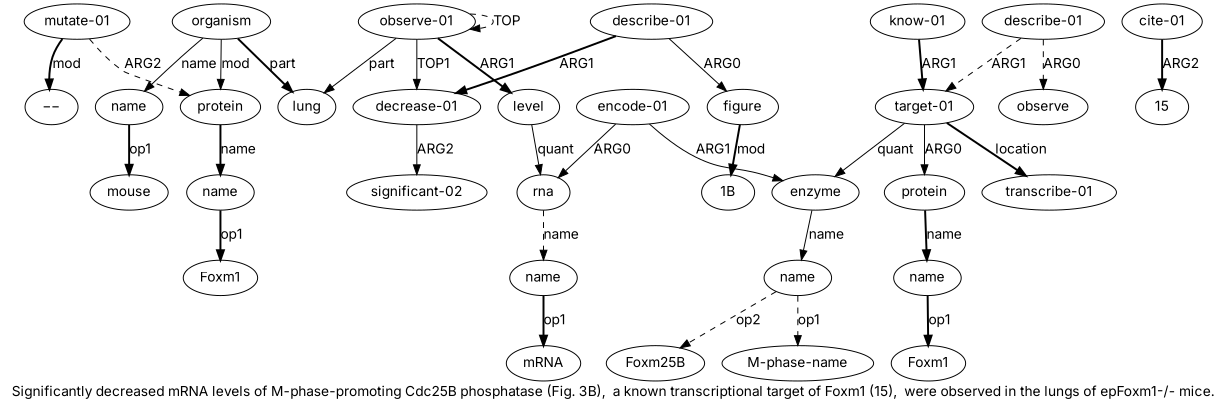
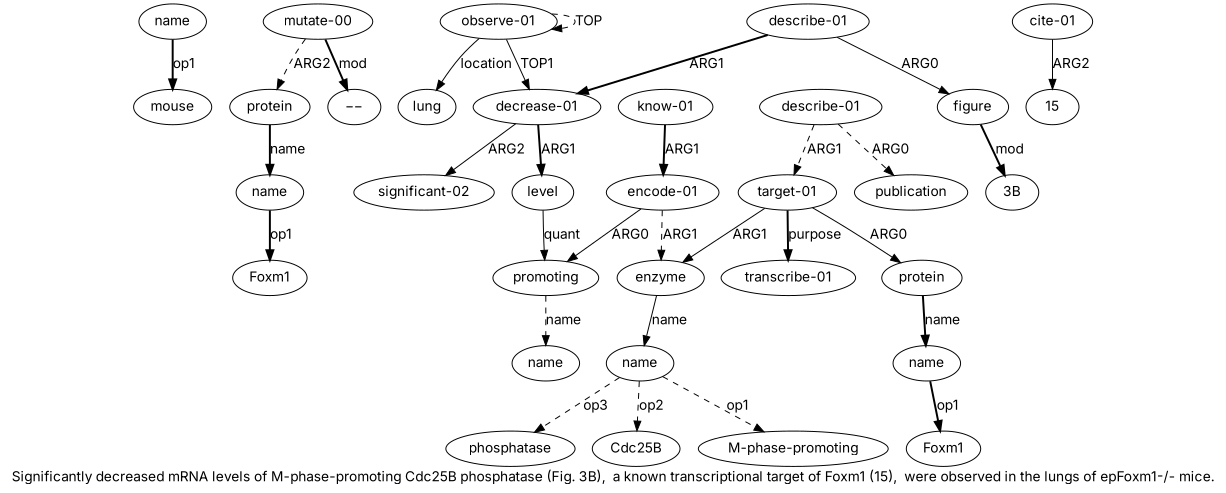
(77, 22) -> (318, 22)
(221, 22) -> none
(921, 59) -> (664, 145)
(1162, 59) -> (1053, 59)
(470, 62) -> (540, 145)
(382, 64) -> (486, 64)
(1043, 107) -> (911, 192)
(896, 150) -> (750, 235)
(1021, 150) -> (815, 235)
(707, 162) -> (662, 230)
(544, 192) -> (546, 278)
(728, 192) -> (1012, 192)
(544, 363) -> none
(655, 363) -> (636, 449)
(798, 363) -> (793, 449)
none -> (510, 449)
